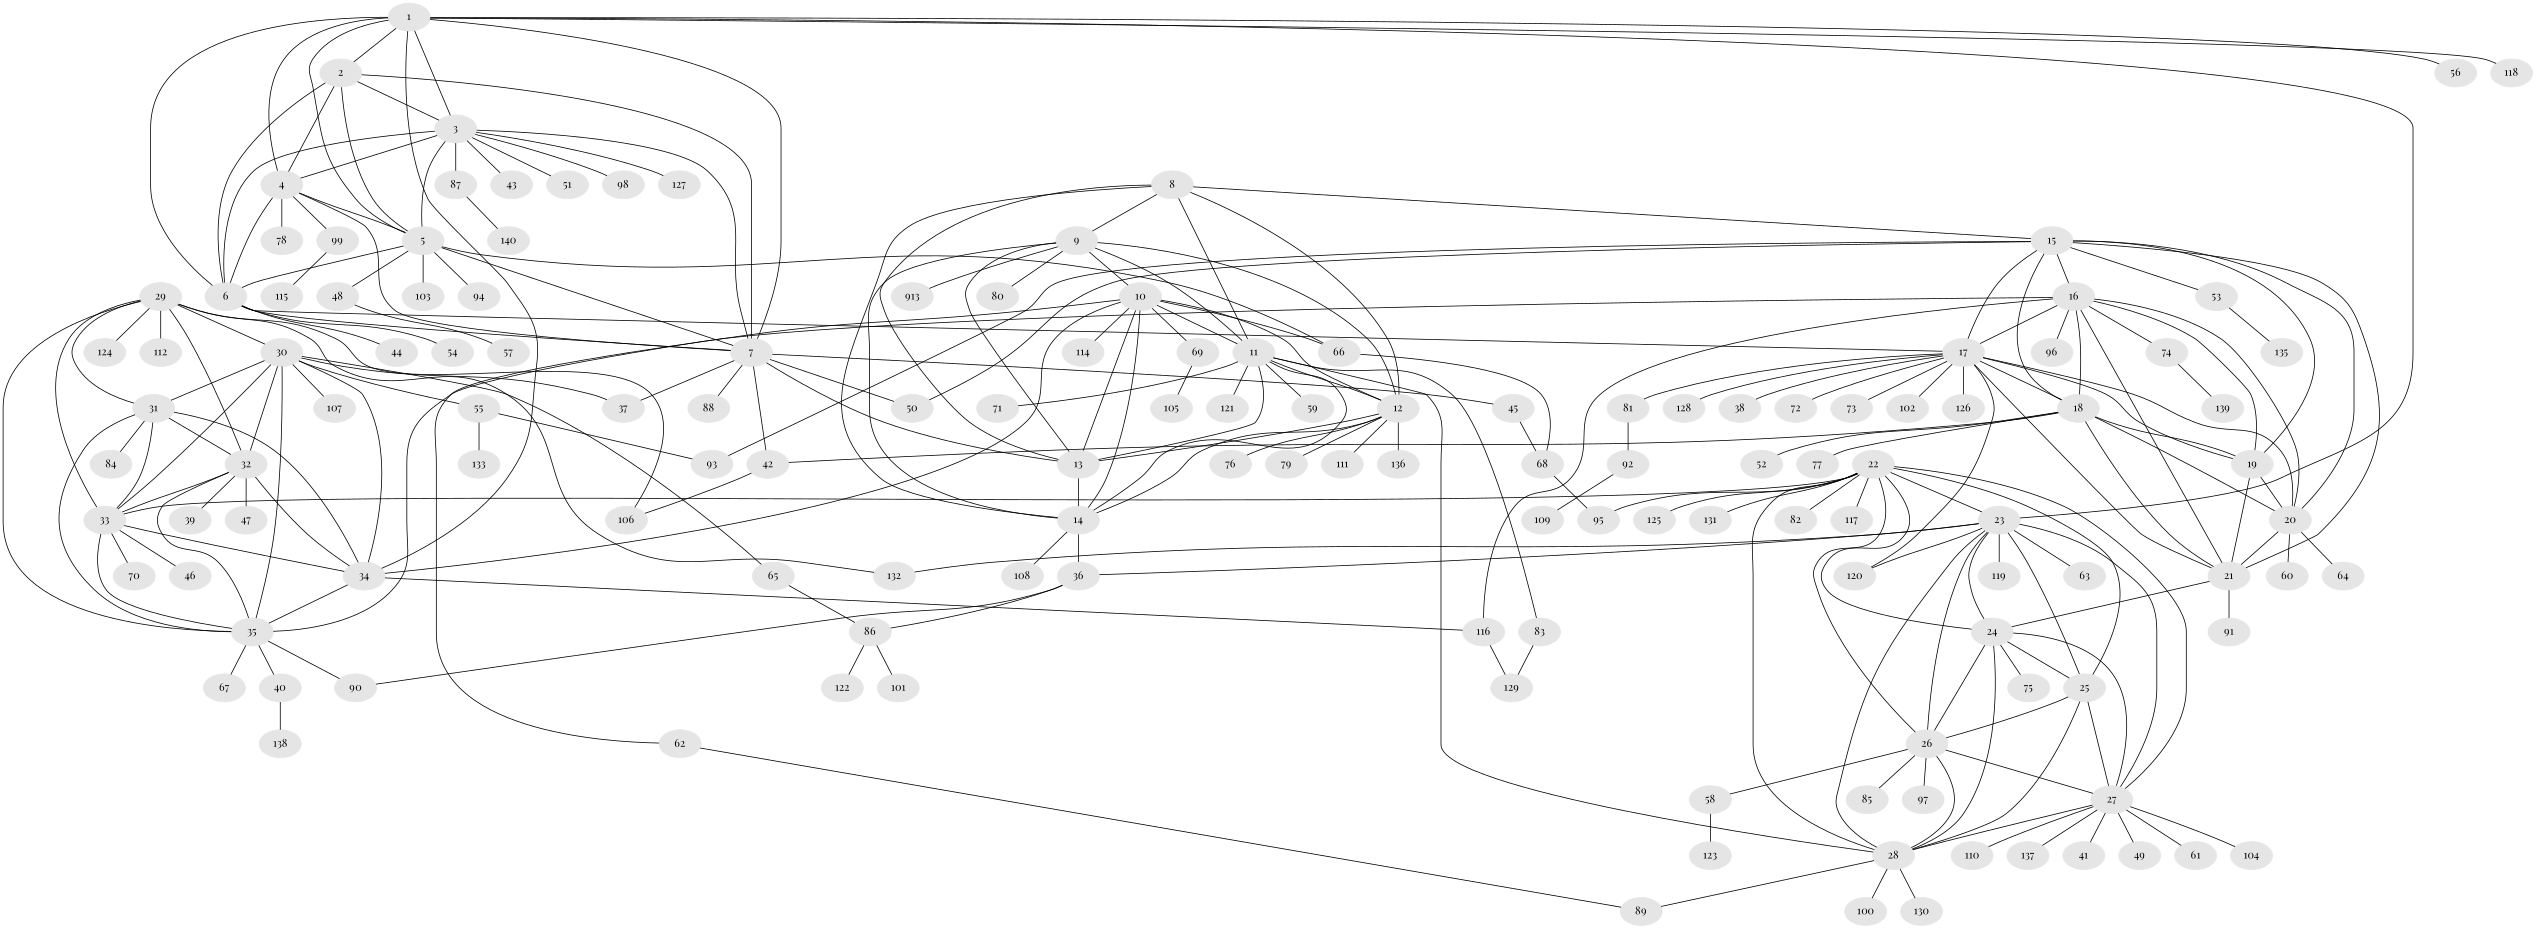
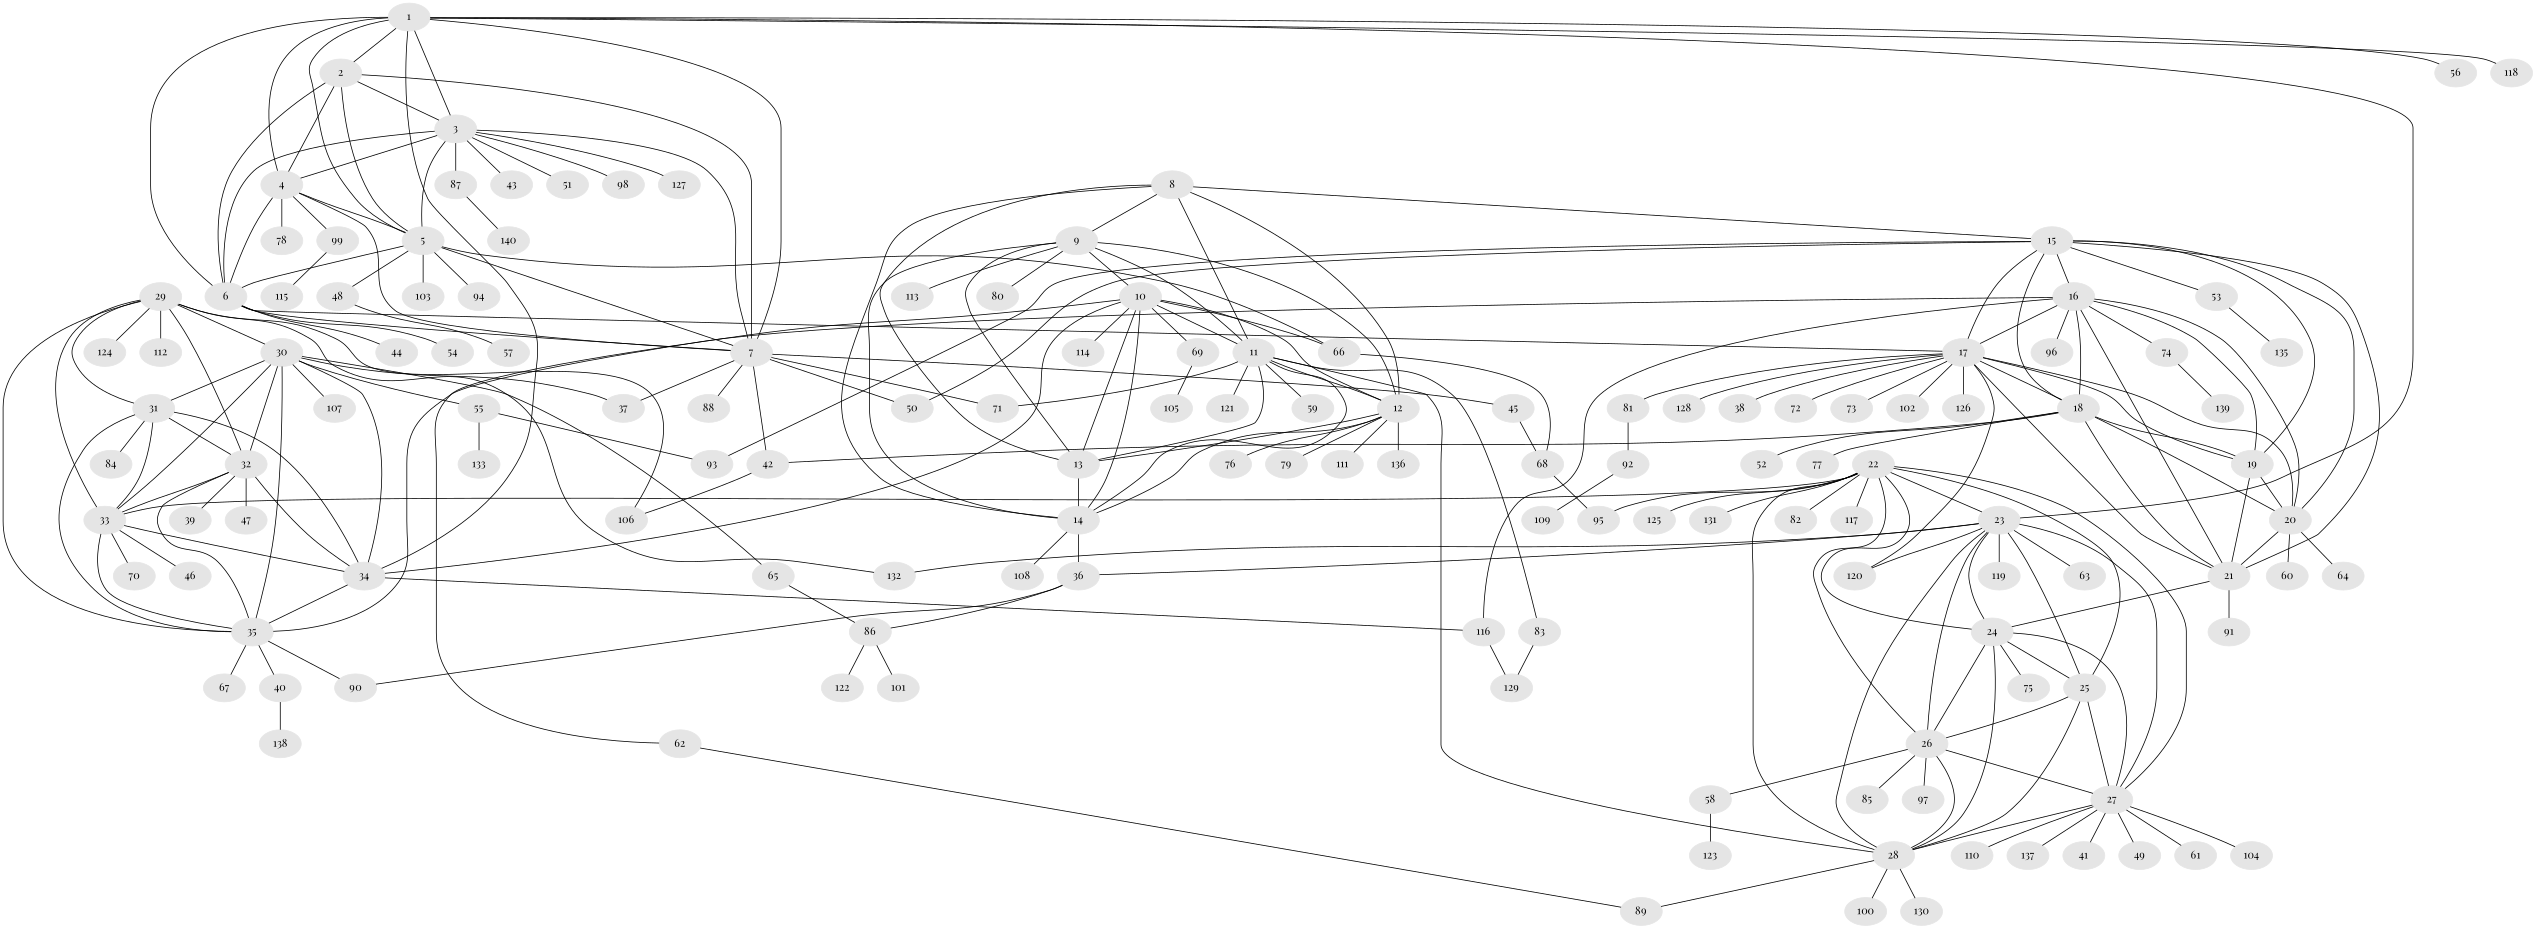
(912, 297) -> (912, 297)
(906, 430) -> (875, 380)
